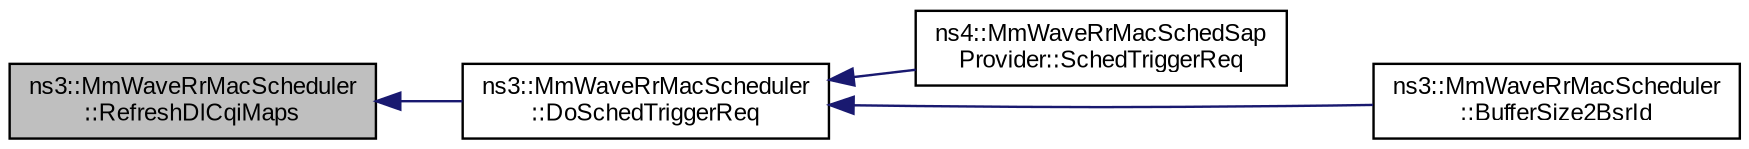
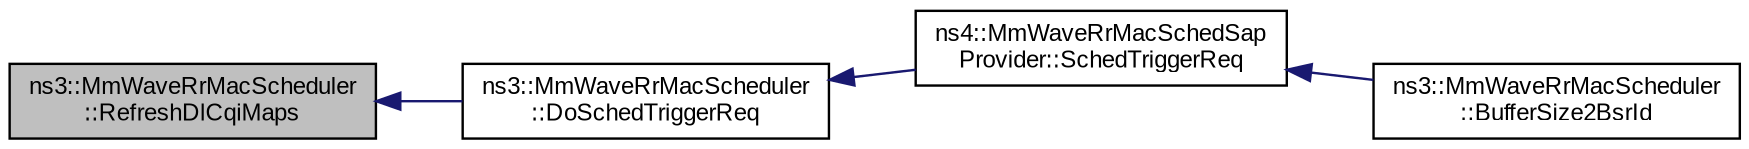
(1113, 107) -> (1342, 76)
